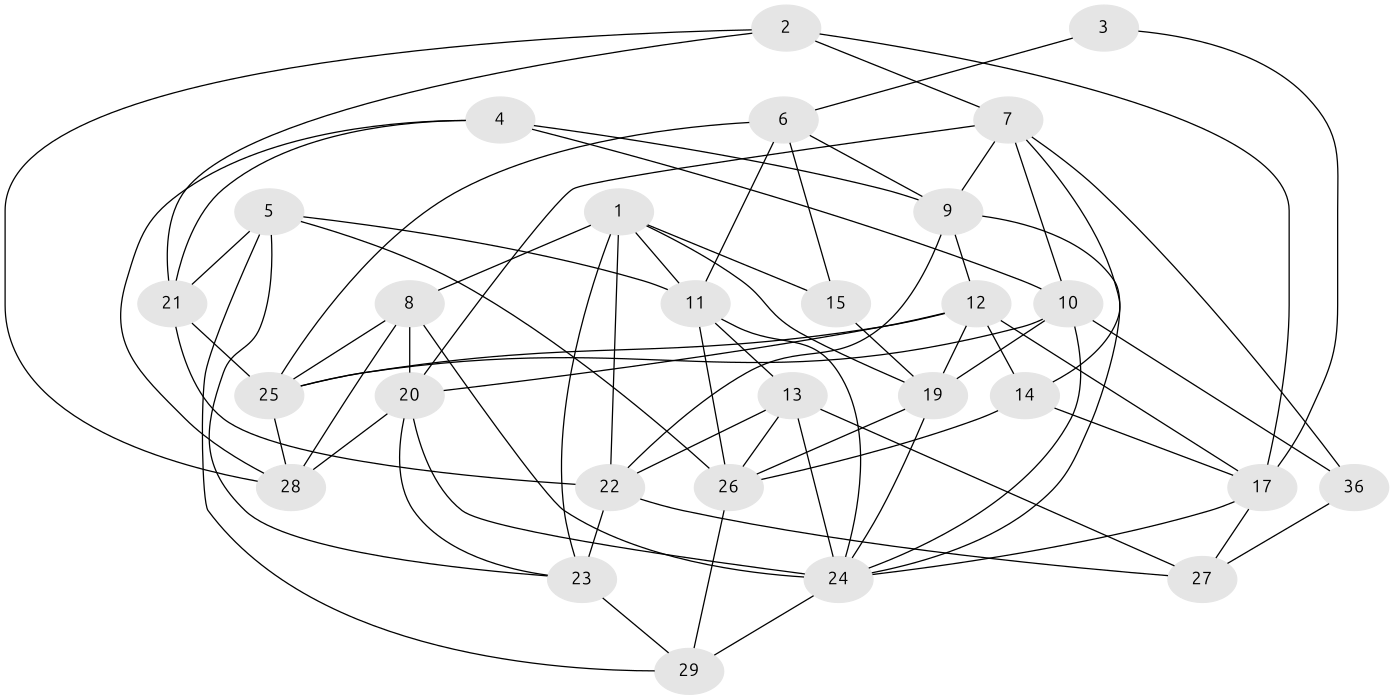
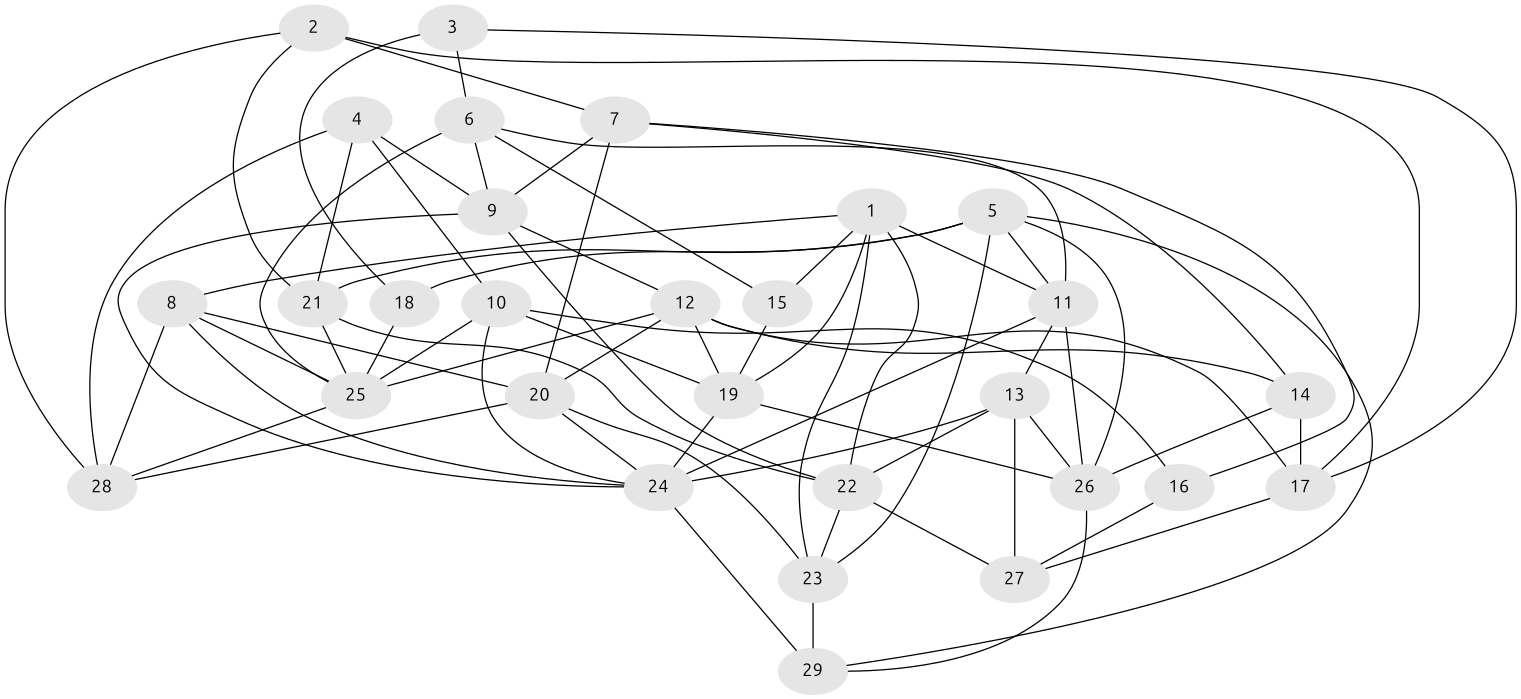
(1038, 212) -> none
none -> (405, 304)
(1354, 488) -> (1179, 488)
(1055, 547) -> none
